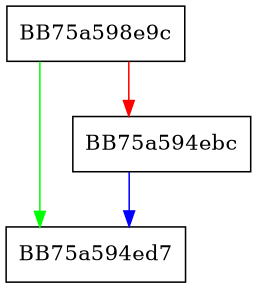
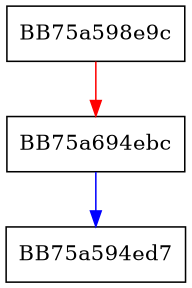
(40, 137) -> none
(162, 144) -> (96, 144)
